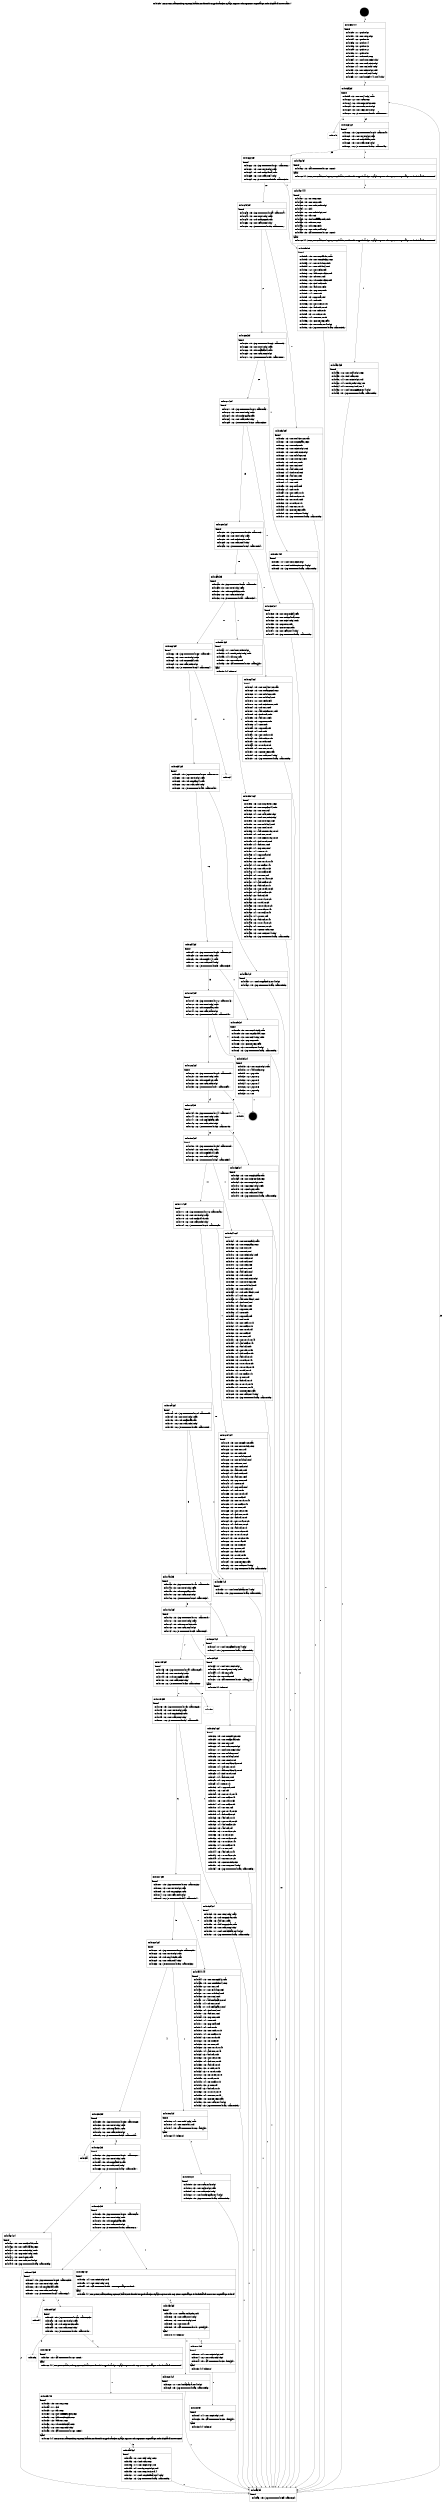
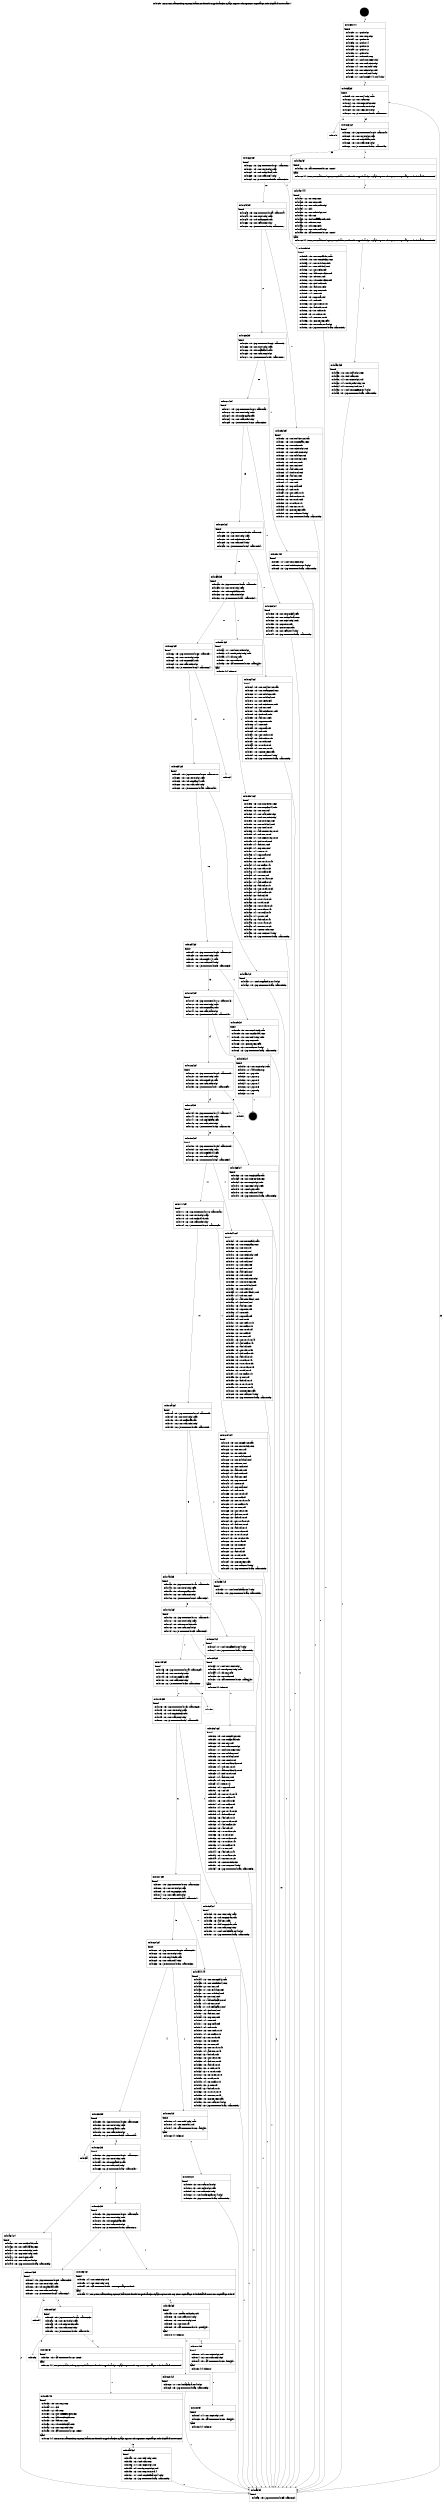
(213, 1404) -> (193, 1315)
